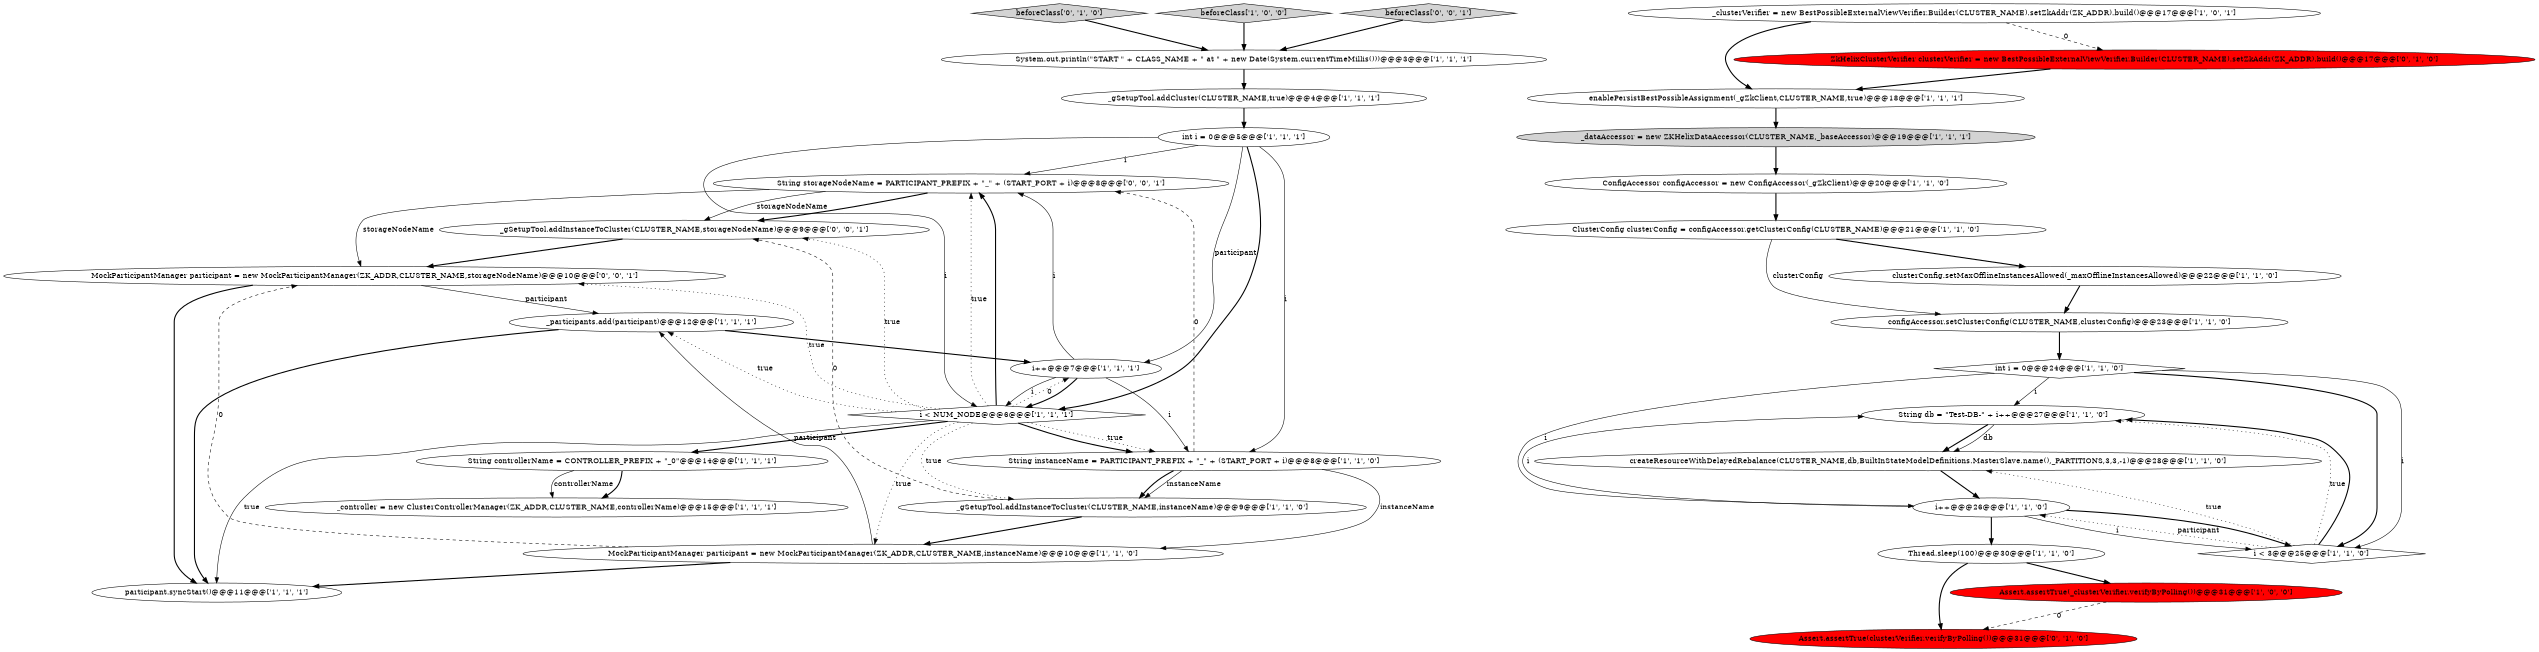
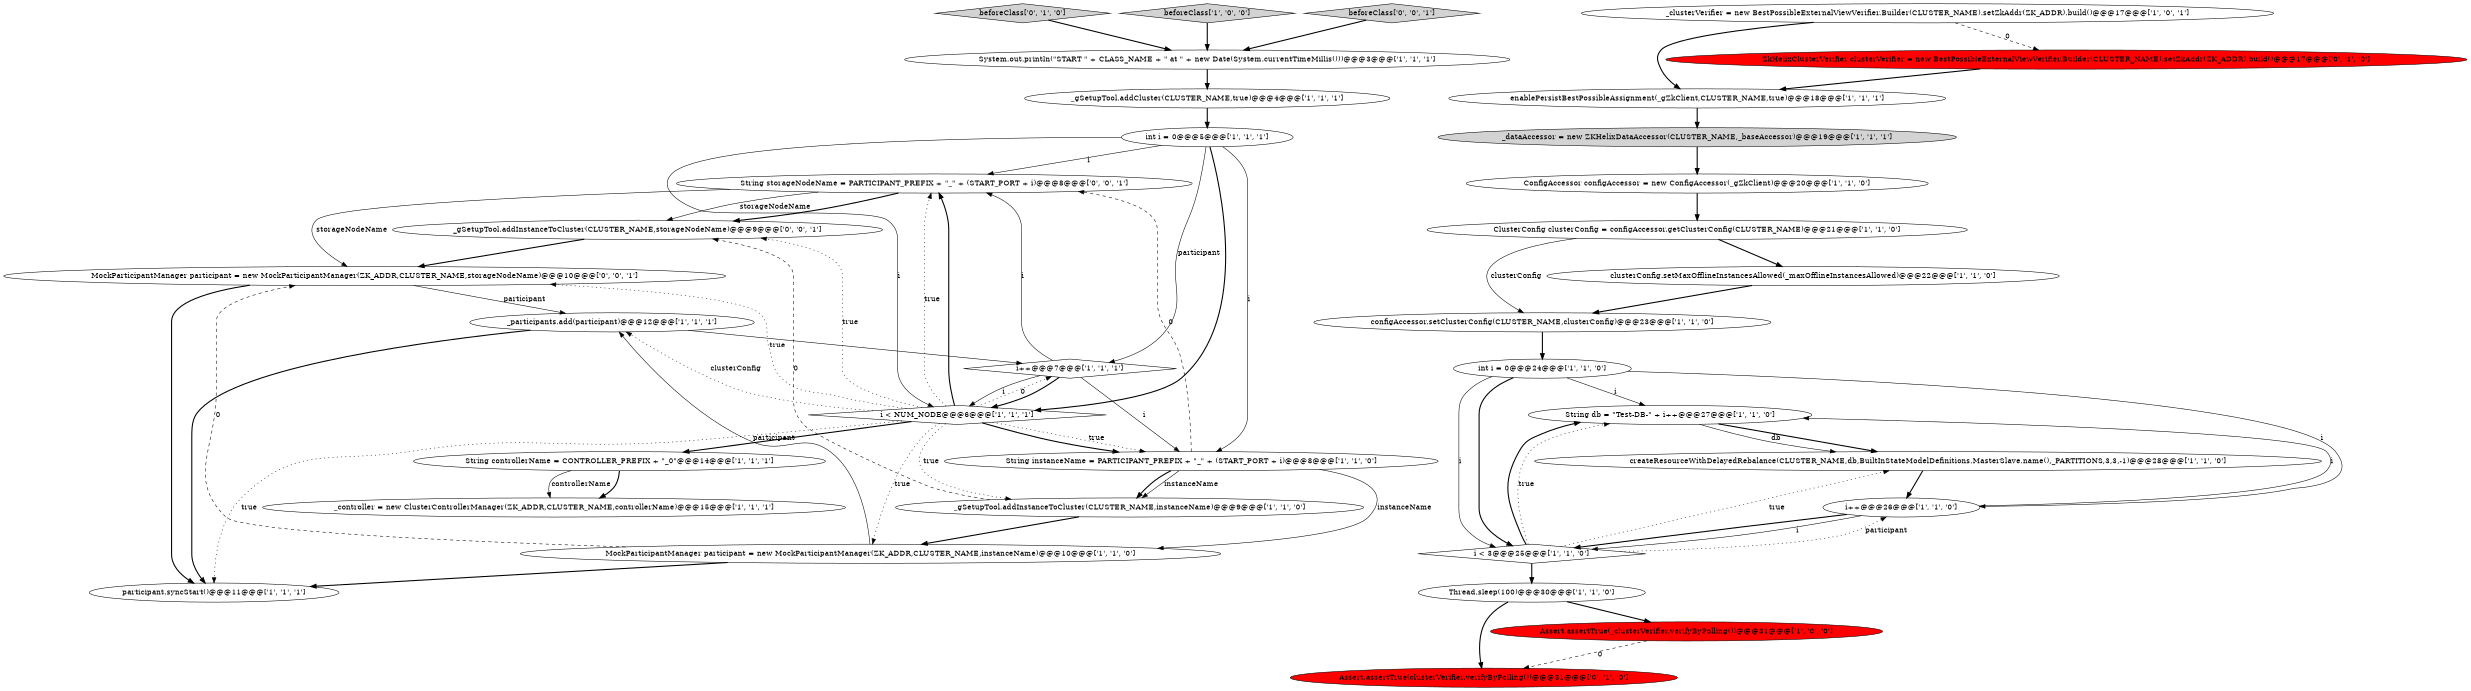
(875, 346) -> (853, 347)
(765, 369) -> (736, 369)
(1086, 369) -> (1070, 369)
(2059, 369) -> (1542, 369)
(540, 443) -> (523, 443)
(1991, 528) -> (1532, 571)
